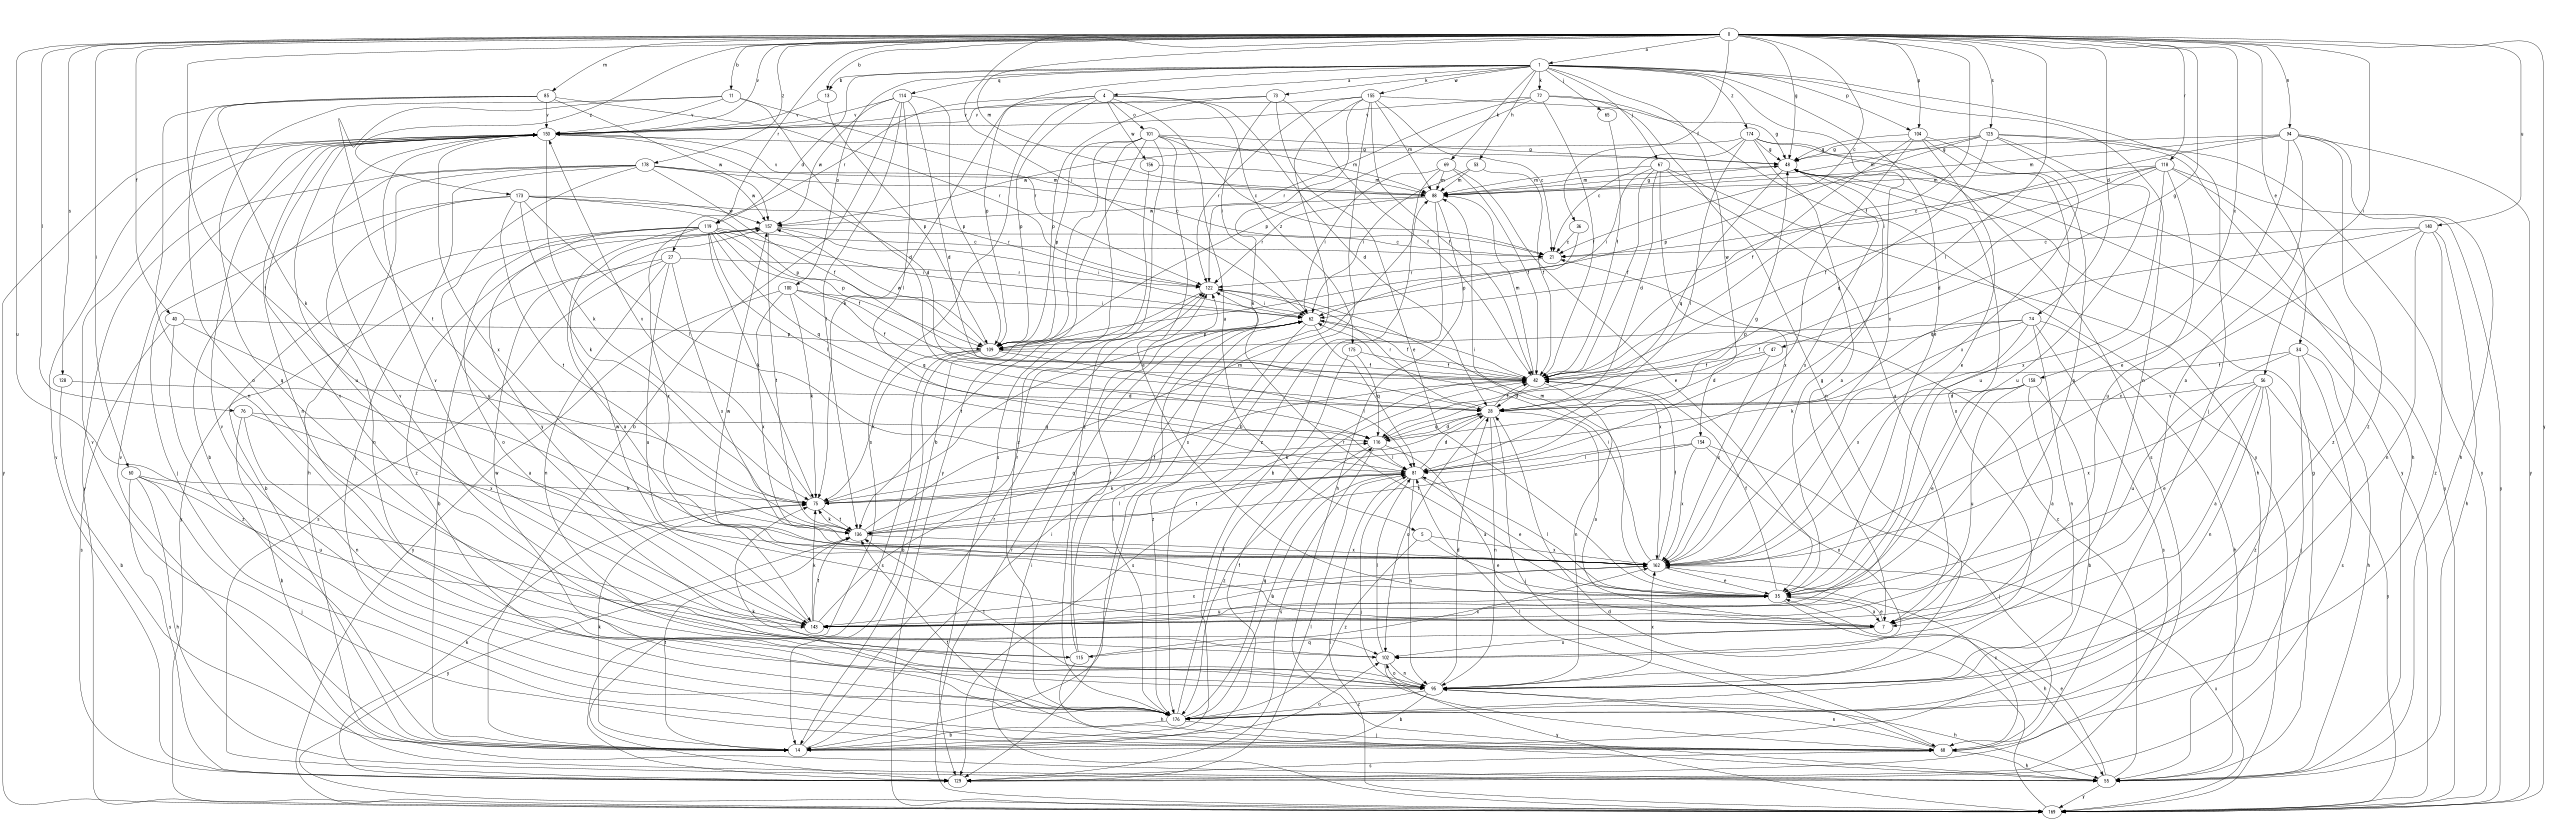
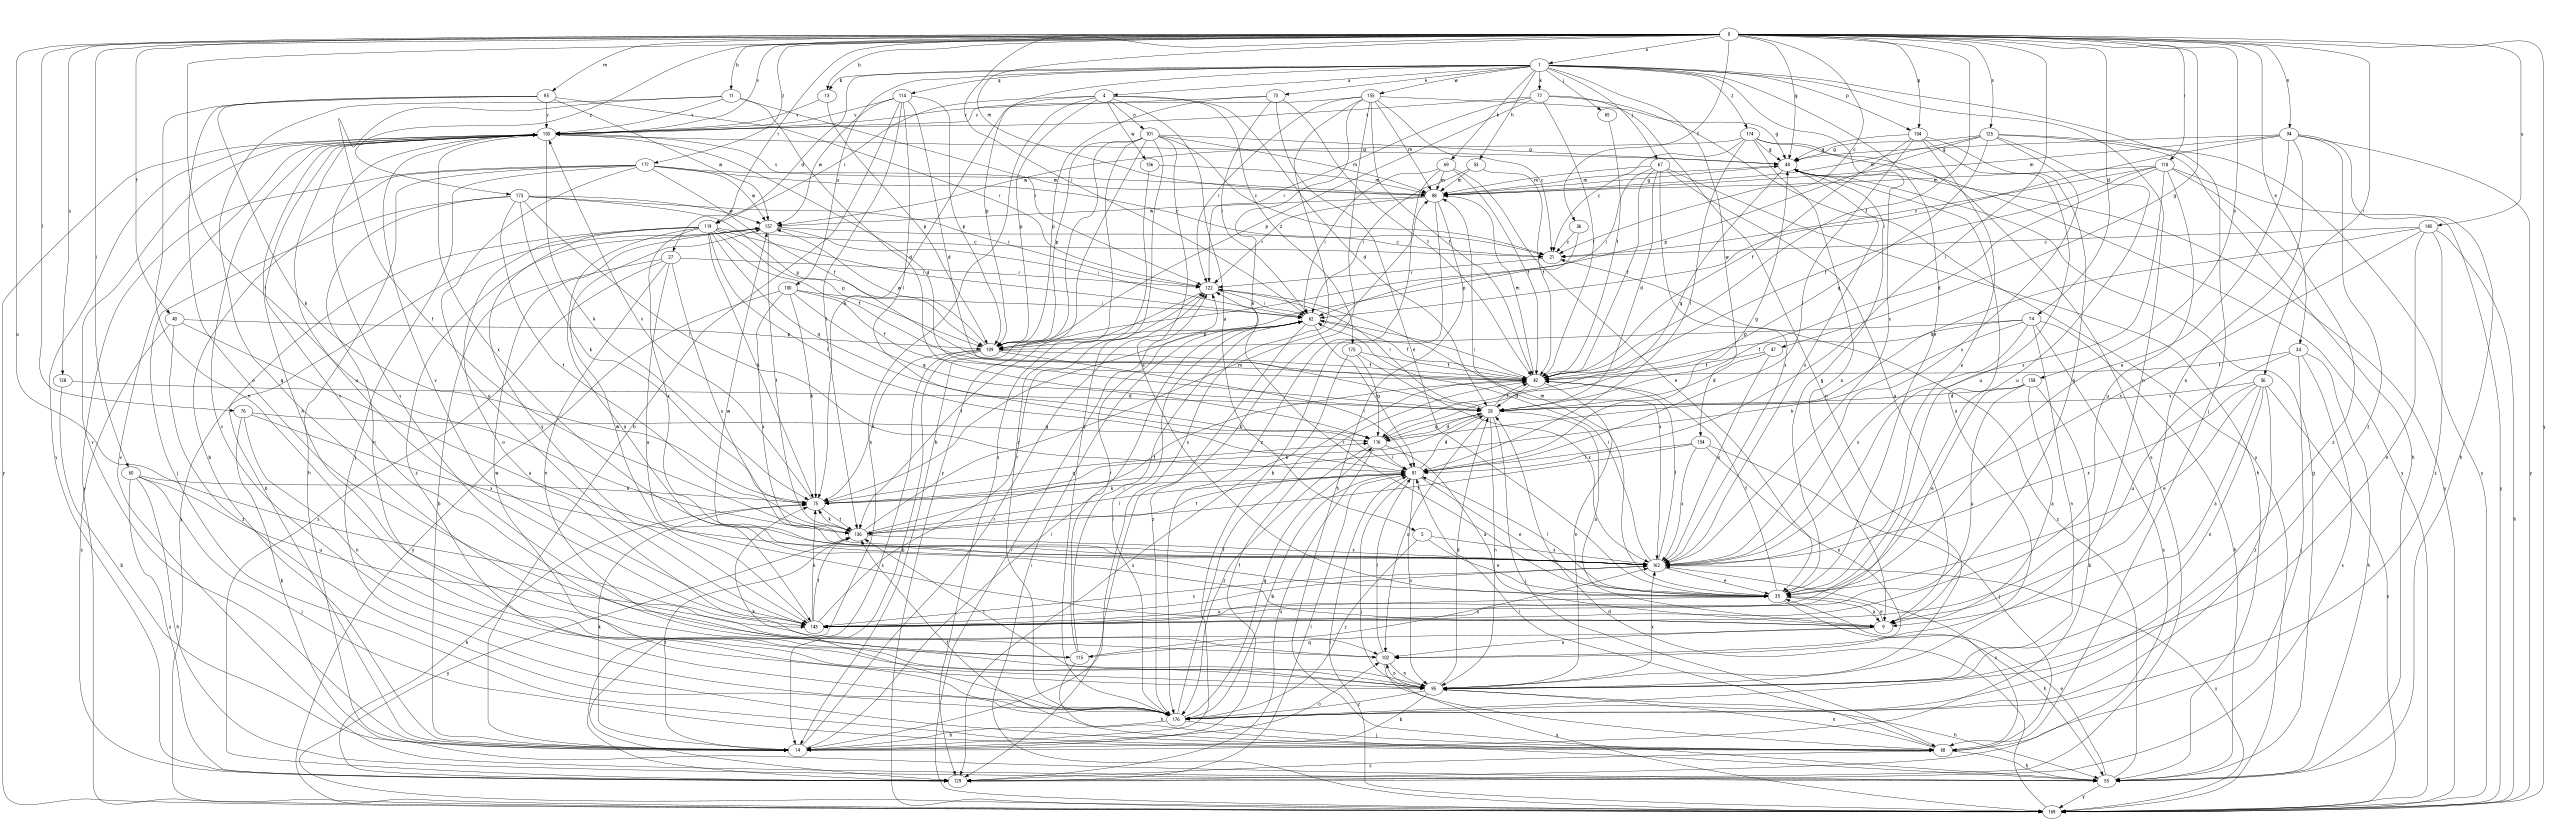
(645, 165) -> (645, 165)
none -> (1523, 428)
(1883, 627) -> (1883, 627)
(2441, 639) -> (2514, 725)
